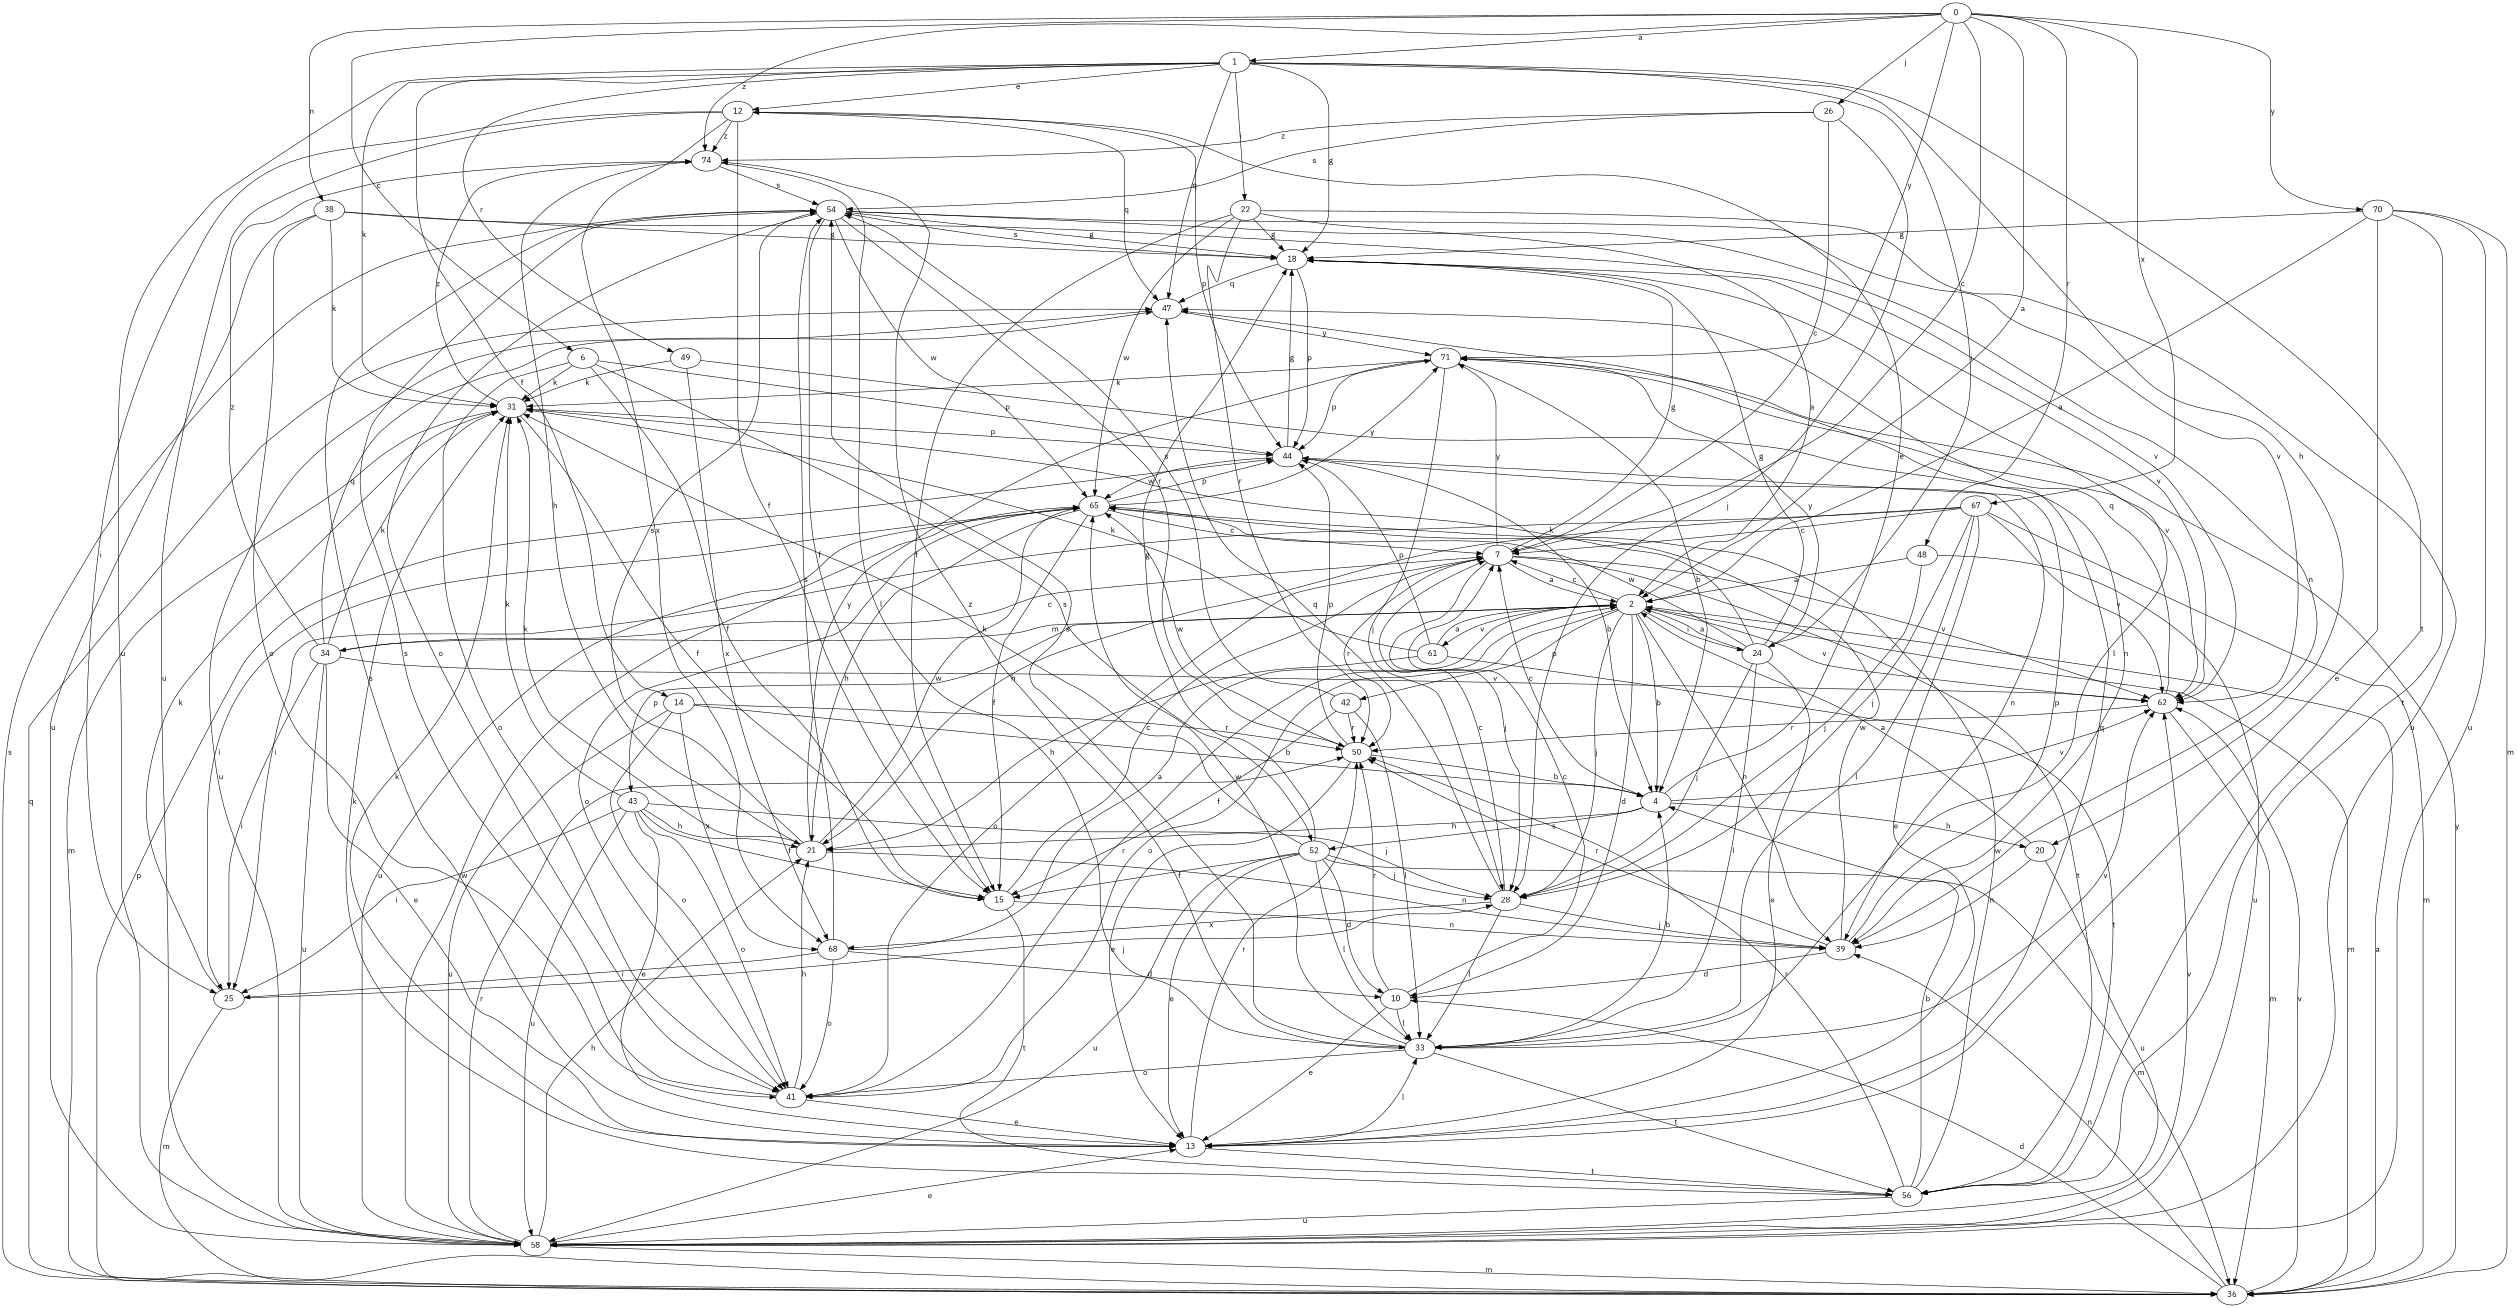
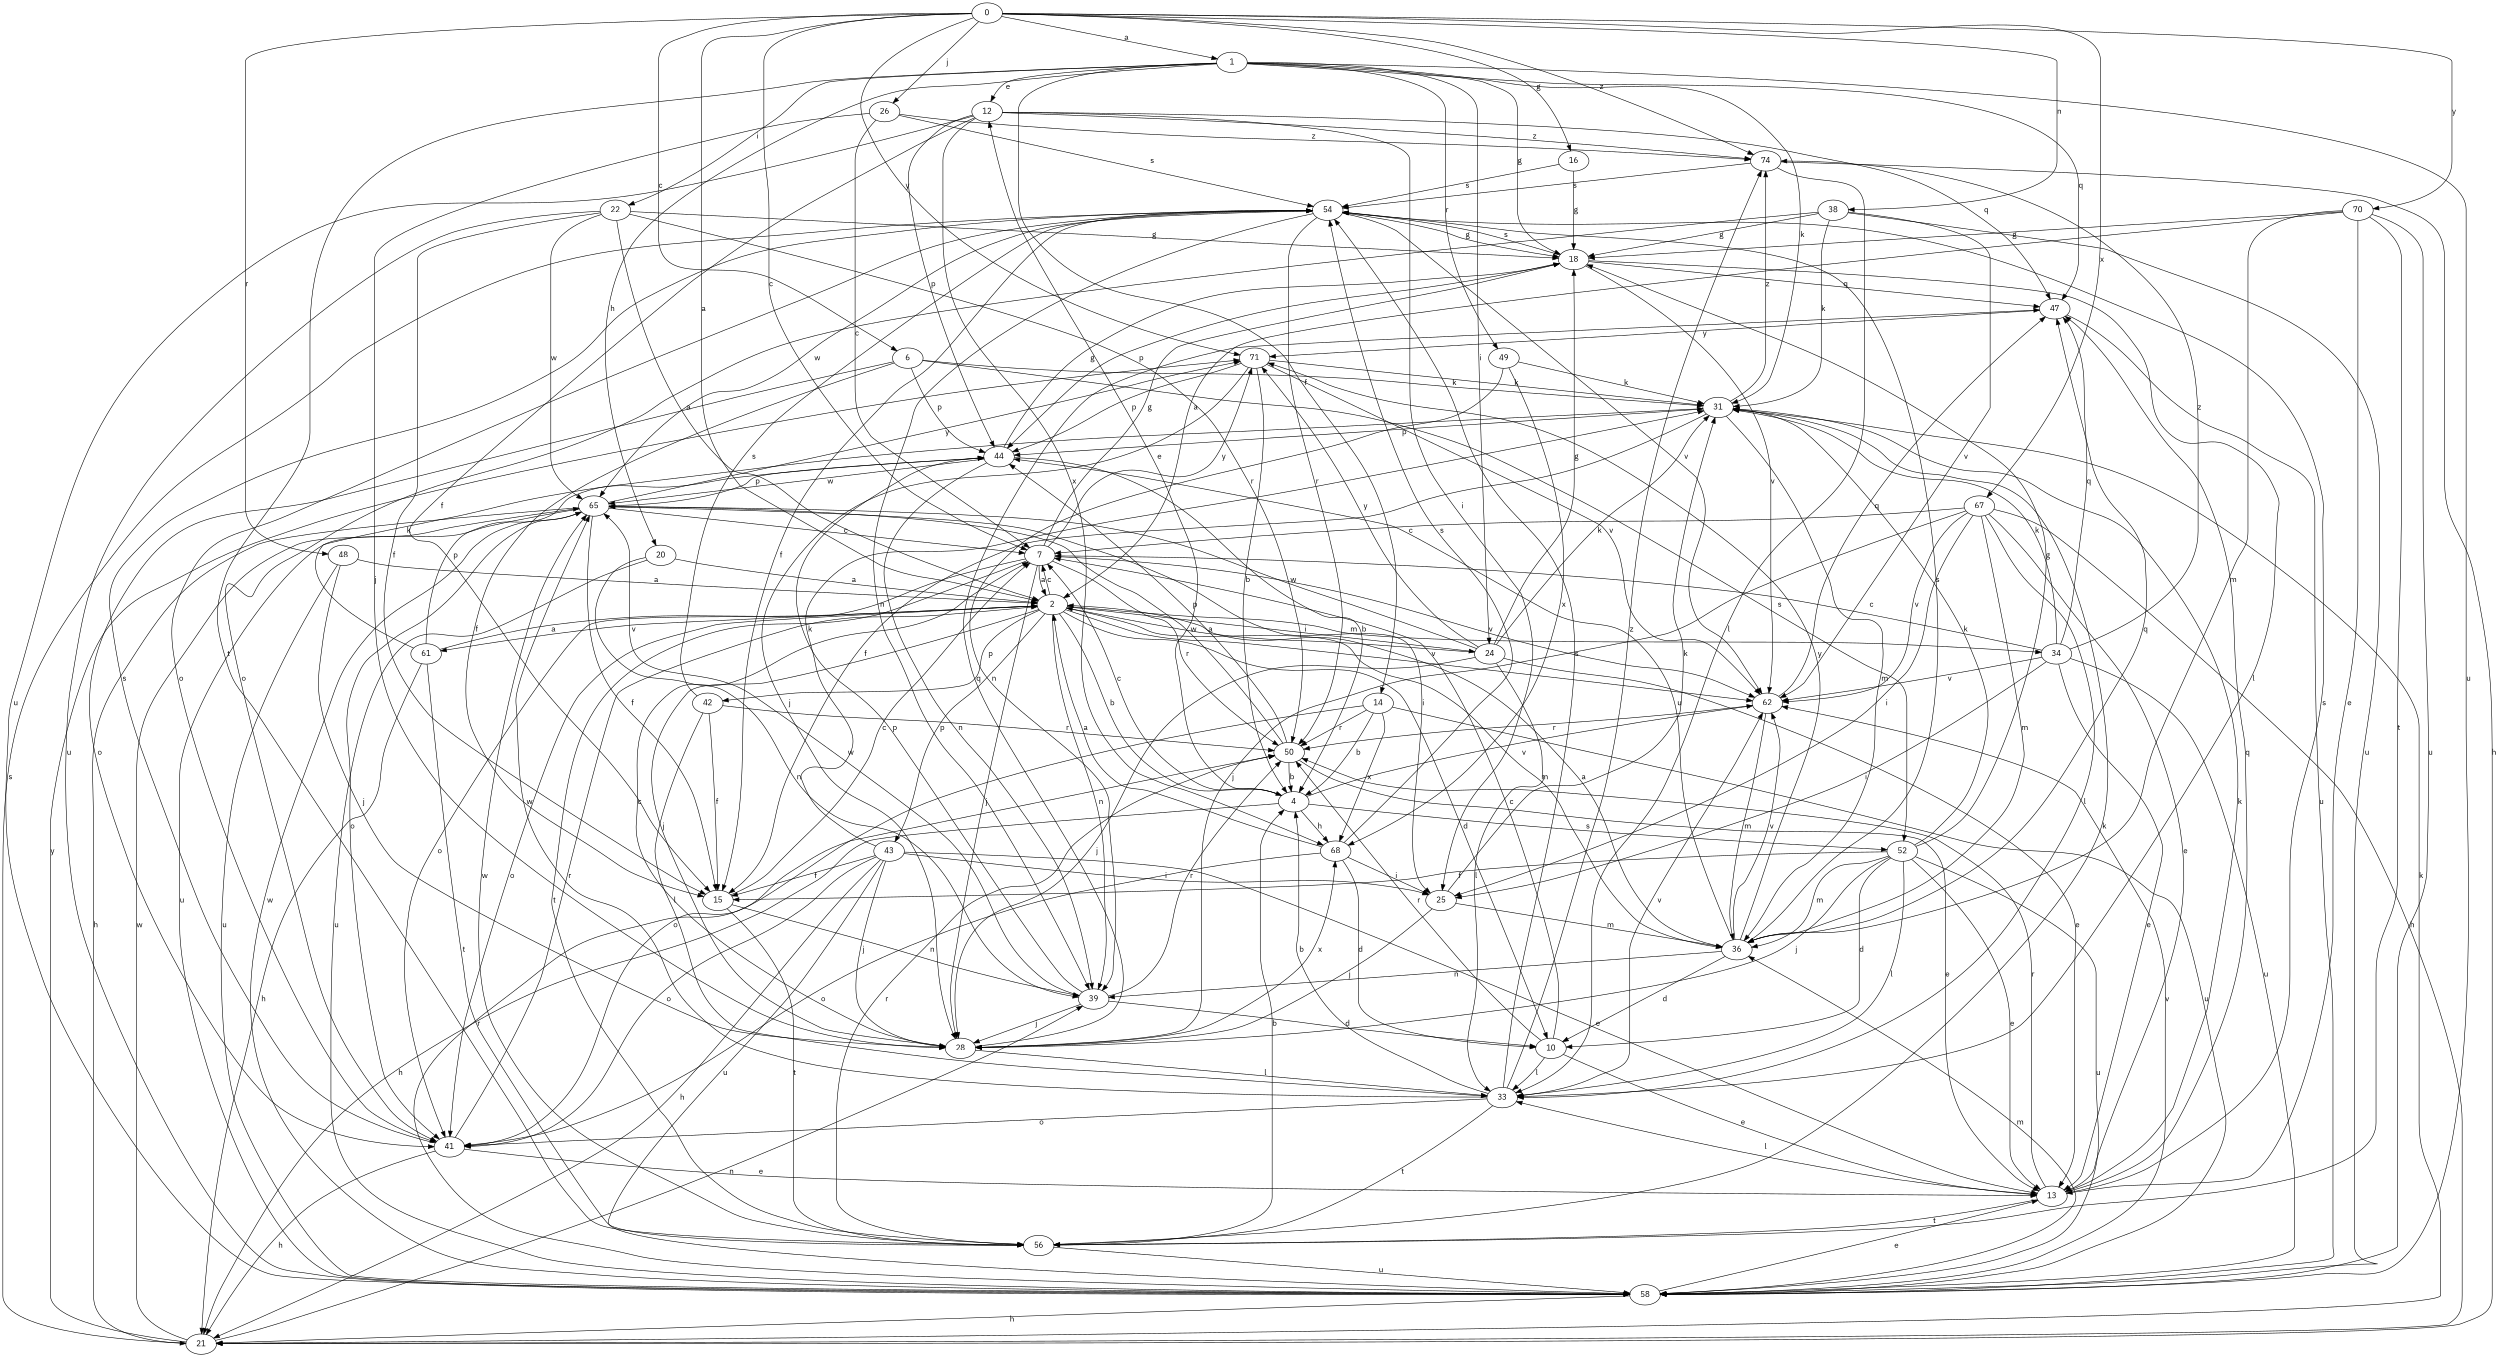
none -> (1574, 161)
(1847, 816) -> (1313, 824)
(139, 876) -> (1680, 703)
(1669, 931) -> (1030, 1023)
